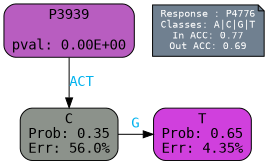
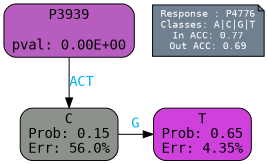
(69, 134) -> (69, 134)
